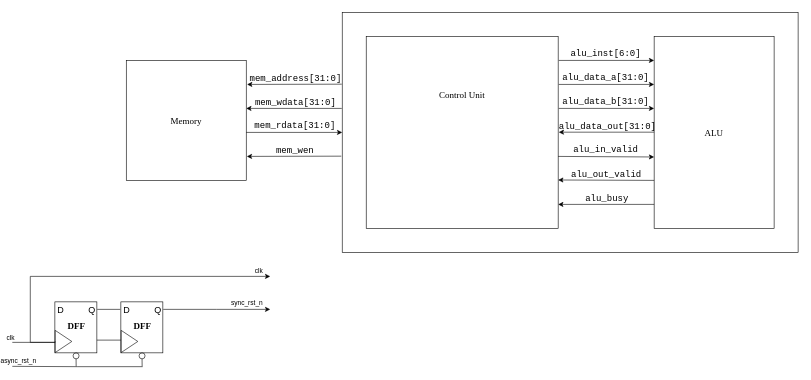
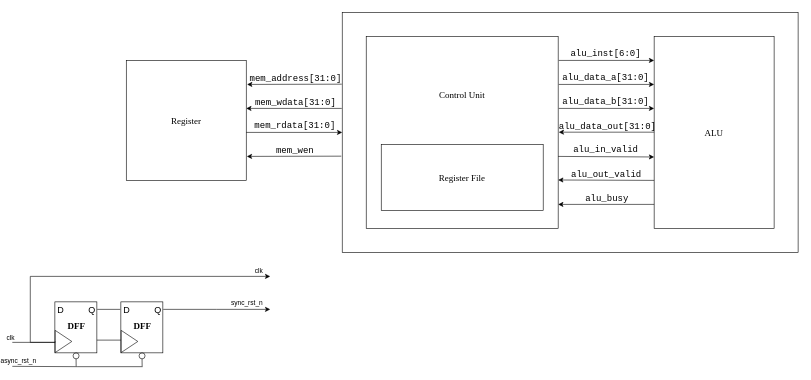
(186, 120) -> (186, 120)
none -> (462, 177)
